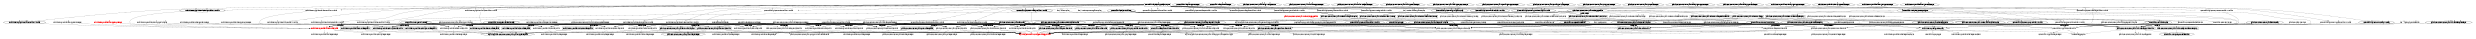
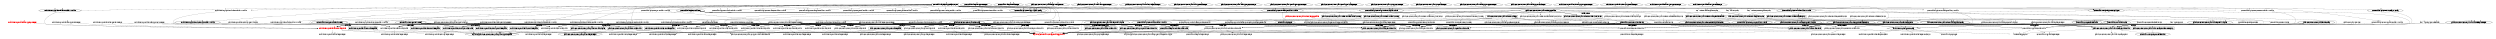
(1091, 25) -> (1101, 25)
(1309, 34) -> none
